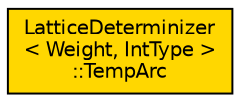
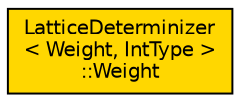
(120, 51) -> (120, 51)
